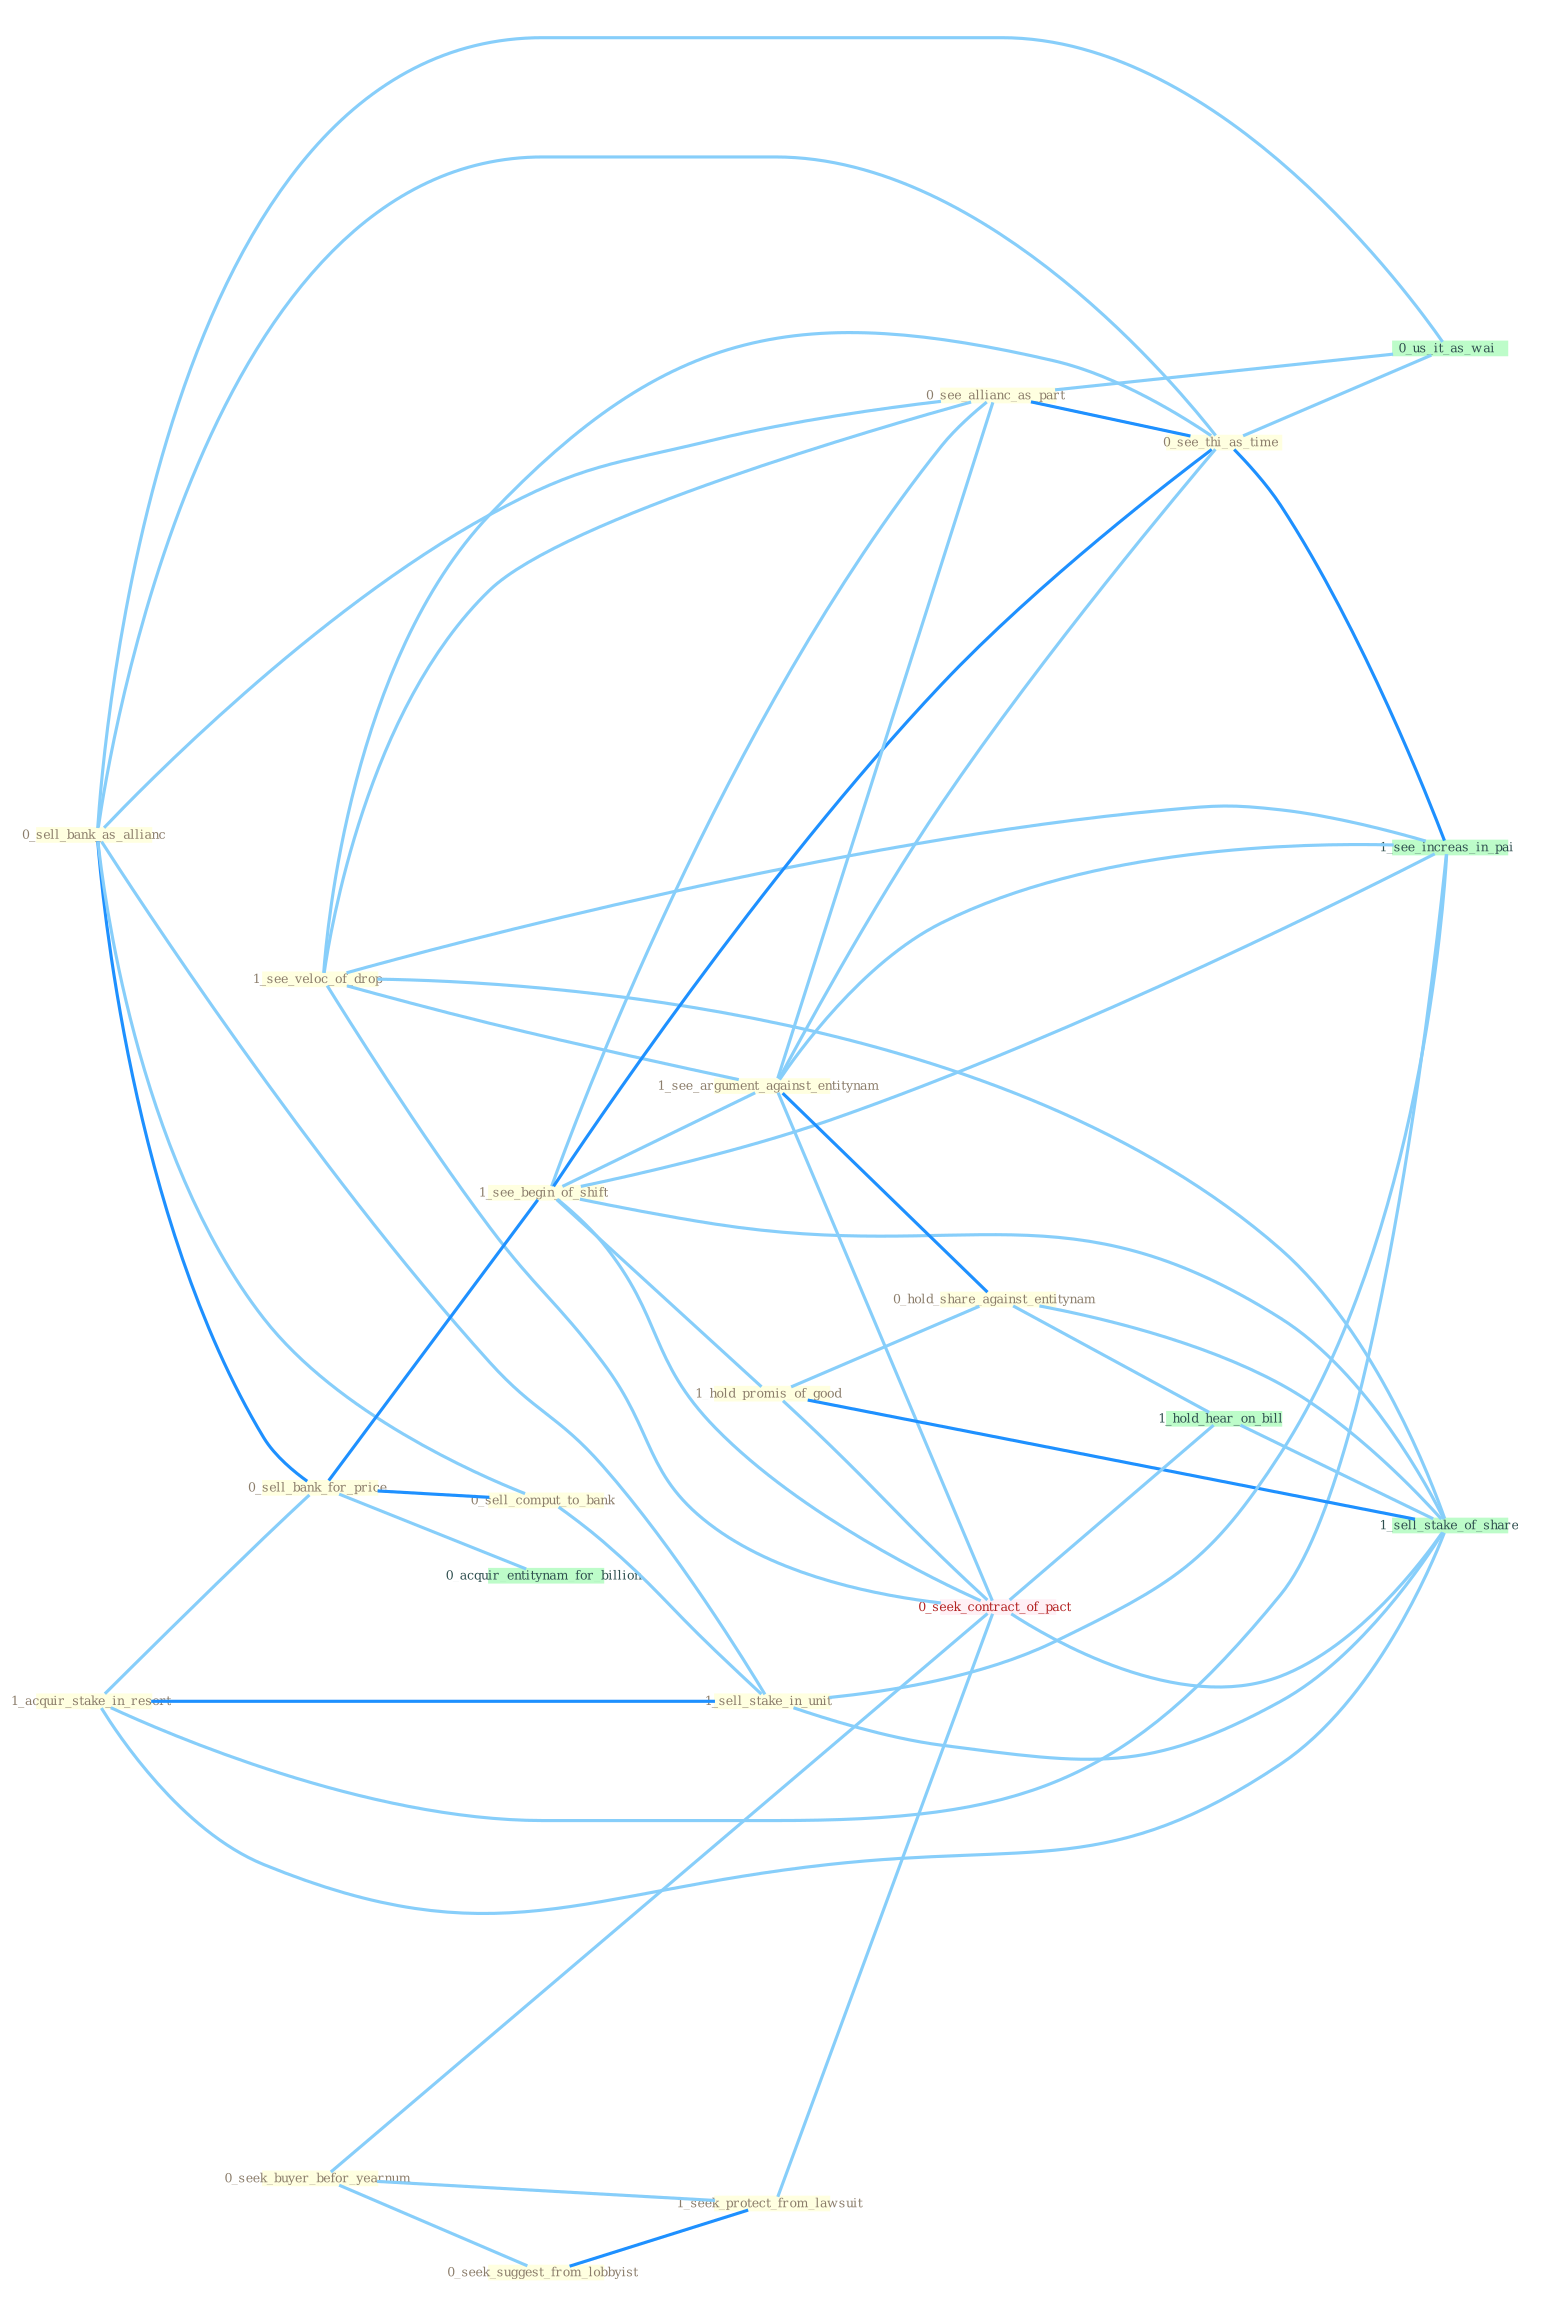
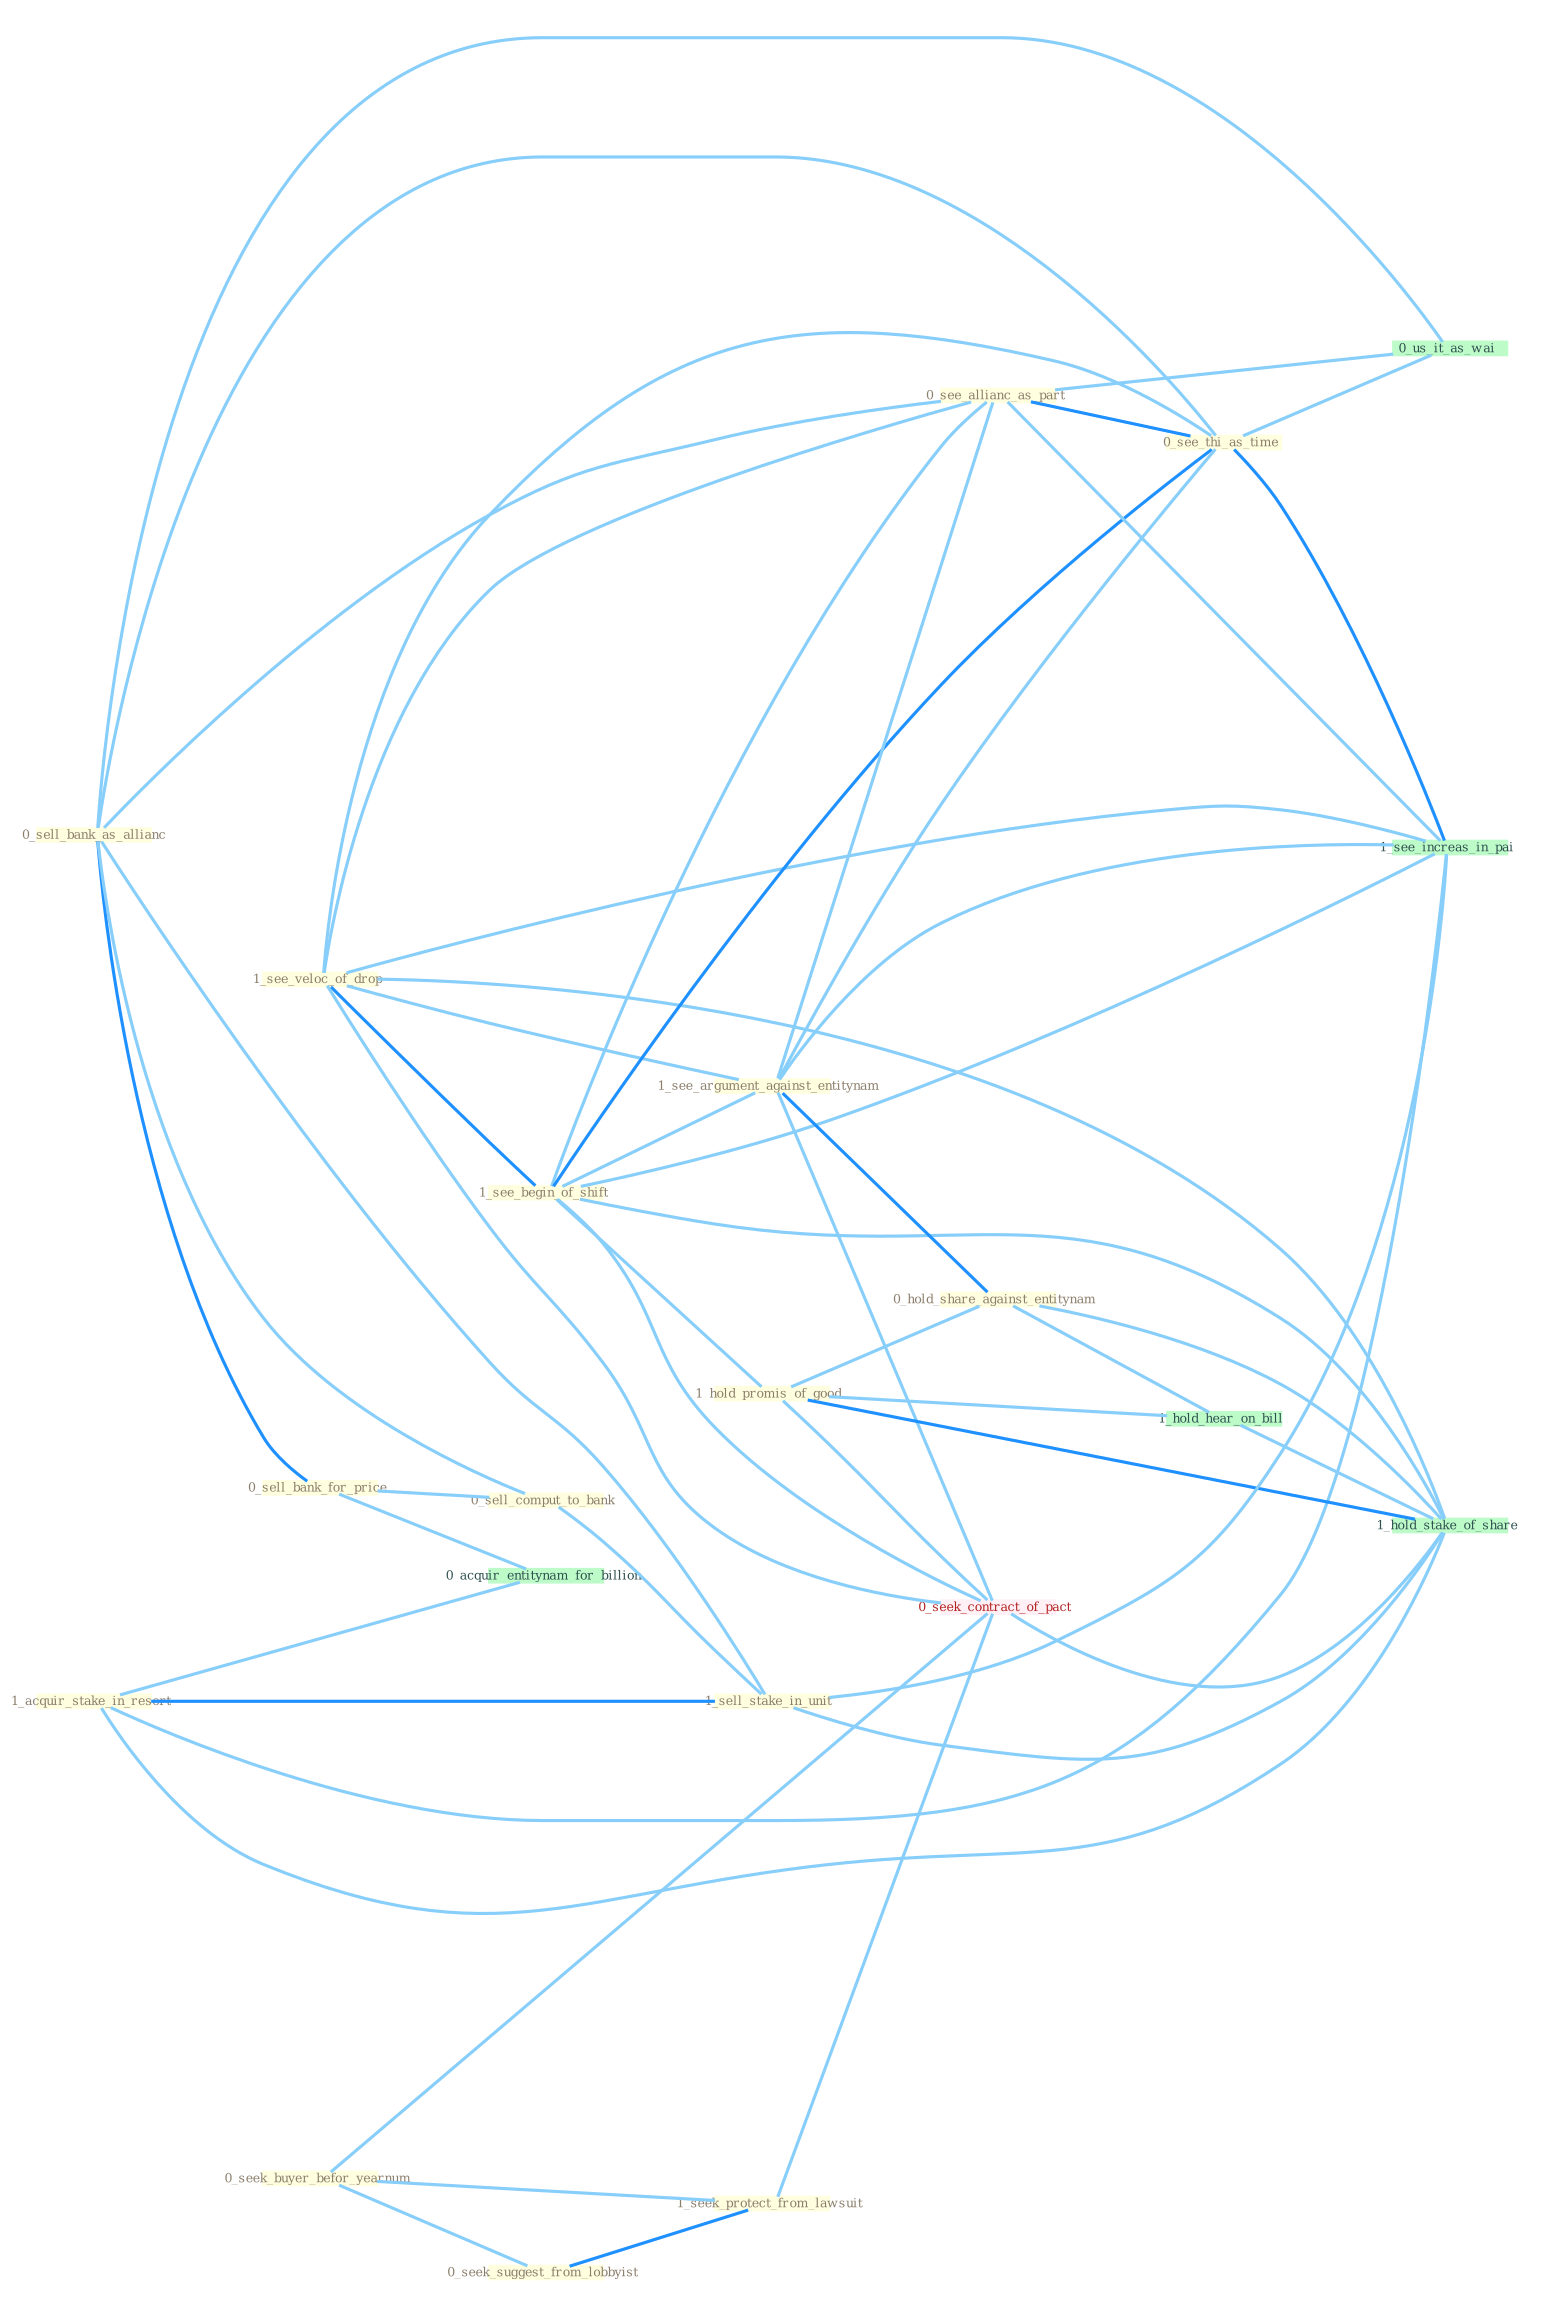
none -> (1224, 621)
(433, 1340) -> (432, 1087)
(433, 1494) -> (433, 1494)
(1112, 1513) -> (998, 1406)
(1450, 1526) -> (1450, 1526)
(206, 1594) -> (320, 1639)
